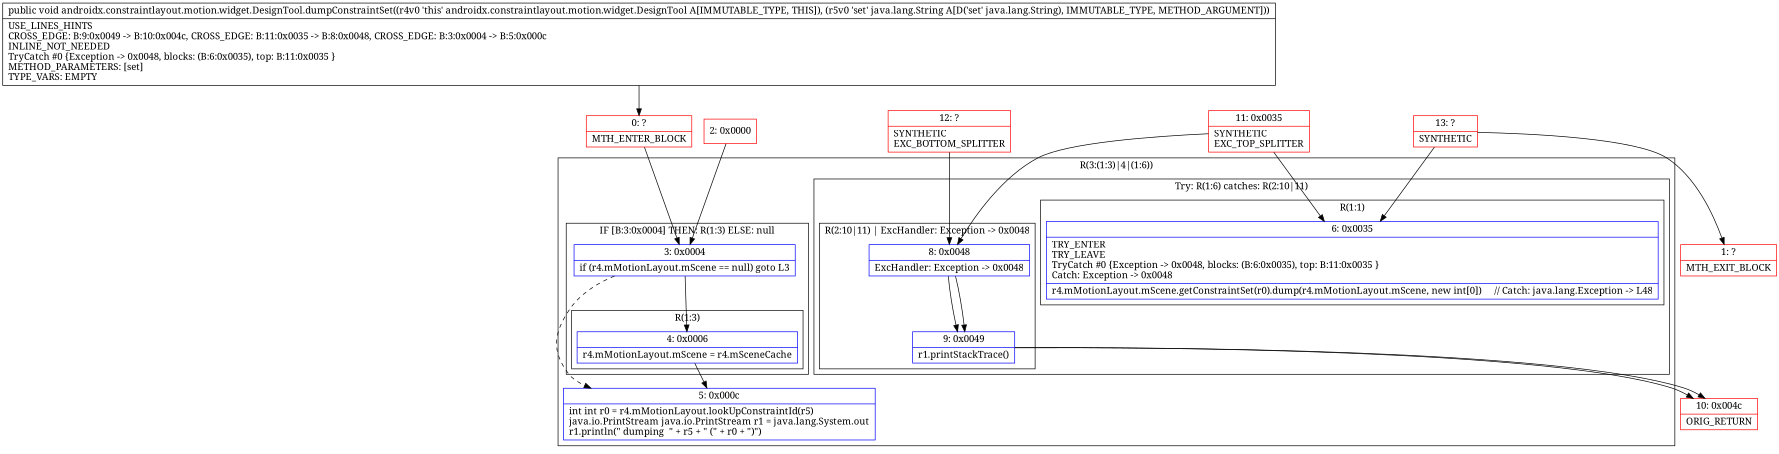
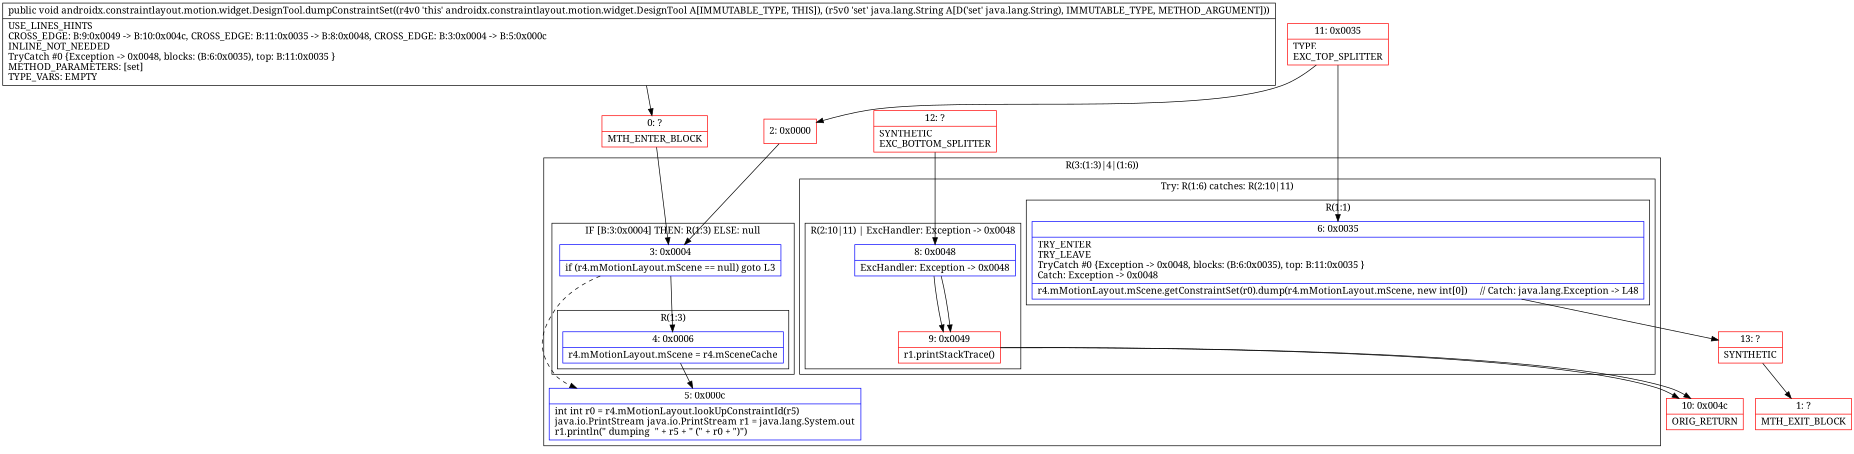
(1241, 134) -> (1305, 47)
(1067, 149) -> (1073, 104)
(1408, 183) -> (1617, 319)
(964, 347) -> (949, 347)
